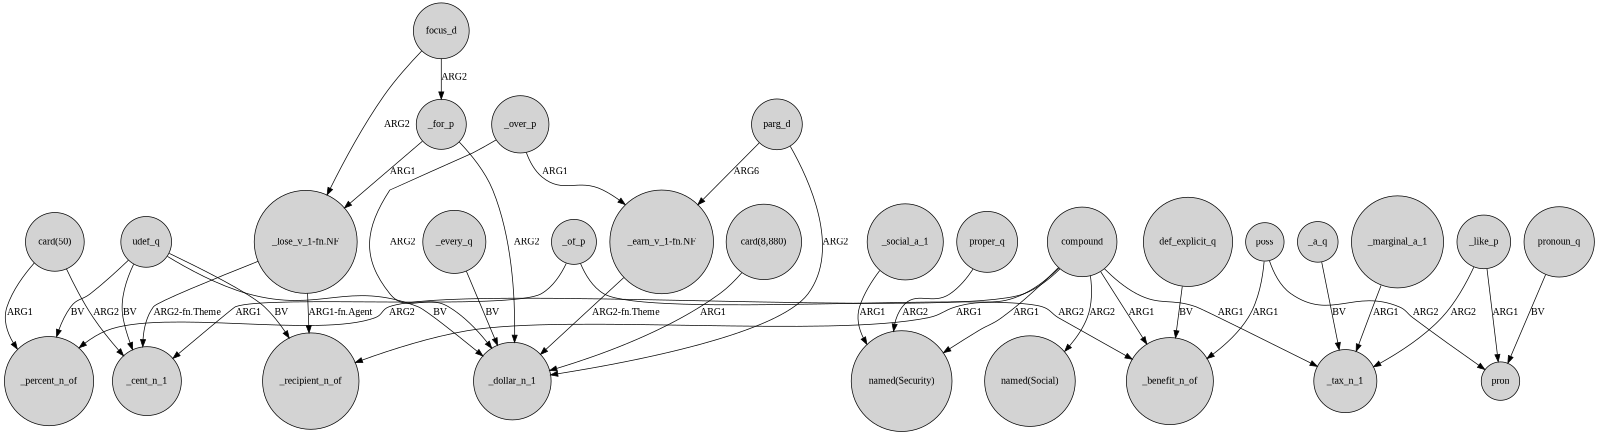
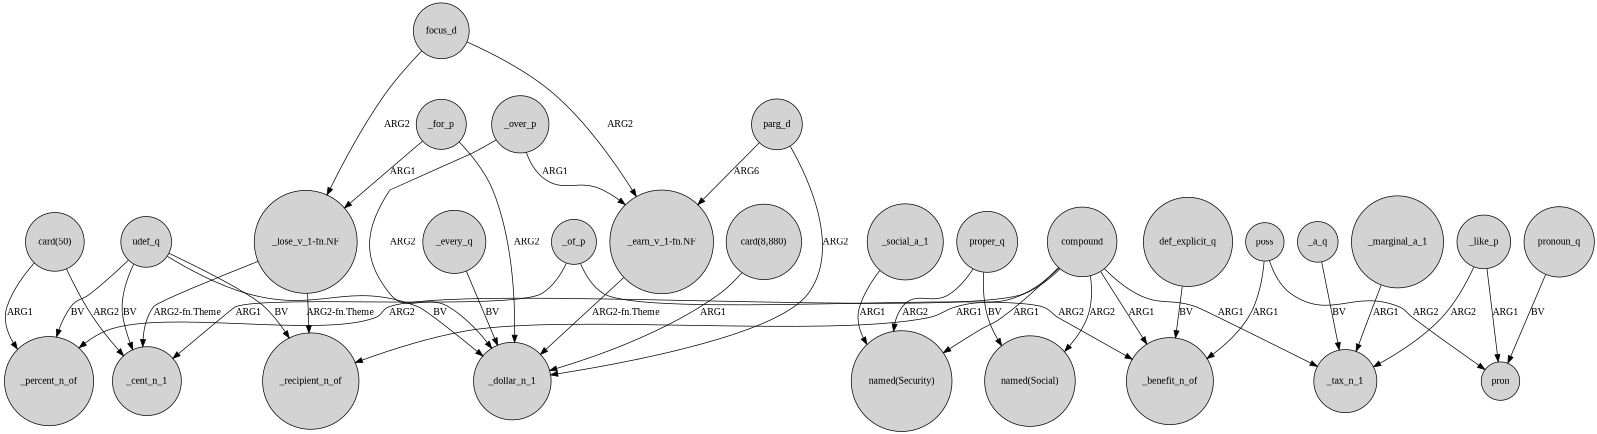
(441, 75) -> (562, 102)
none -> (985, 307)
(341, 312) -> (341, 312)
